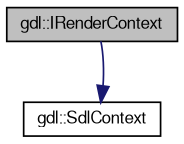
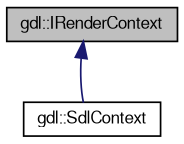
(103, 64) -> (81, 80)
